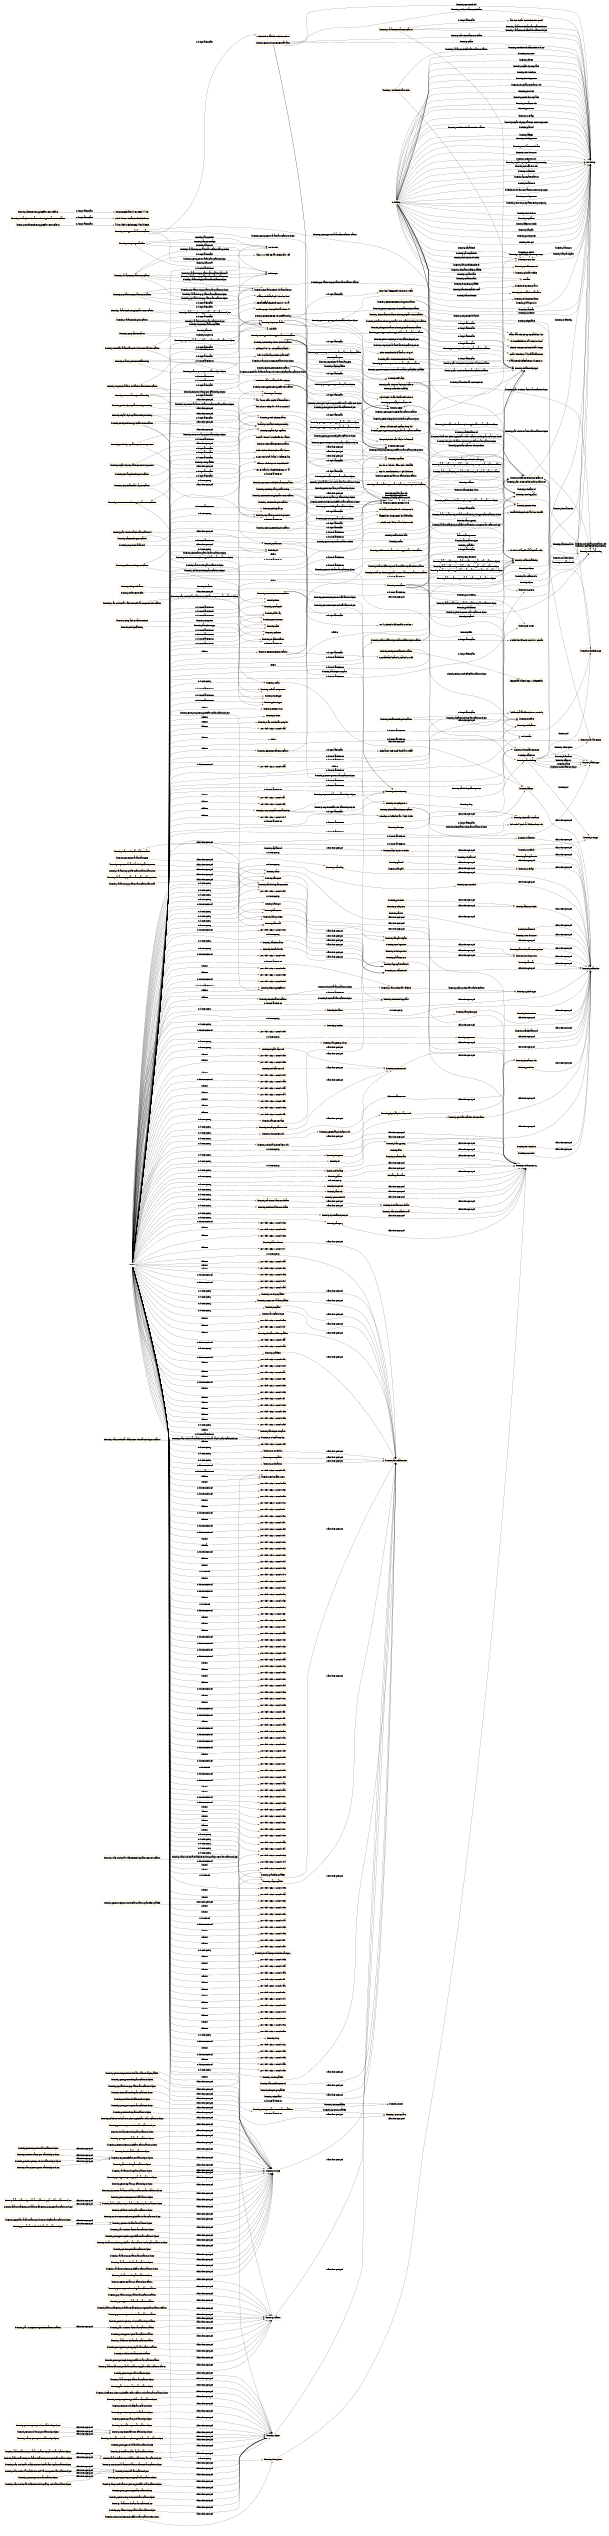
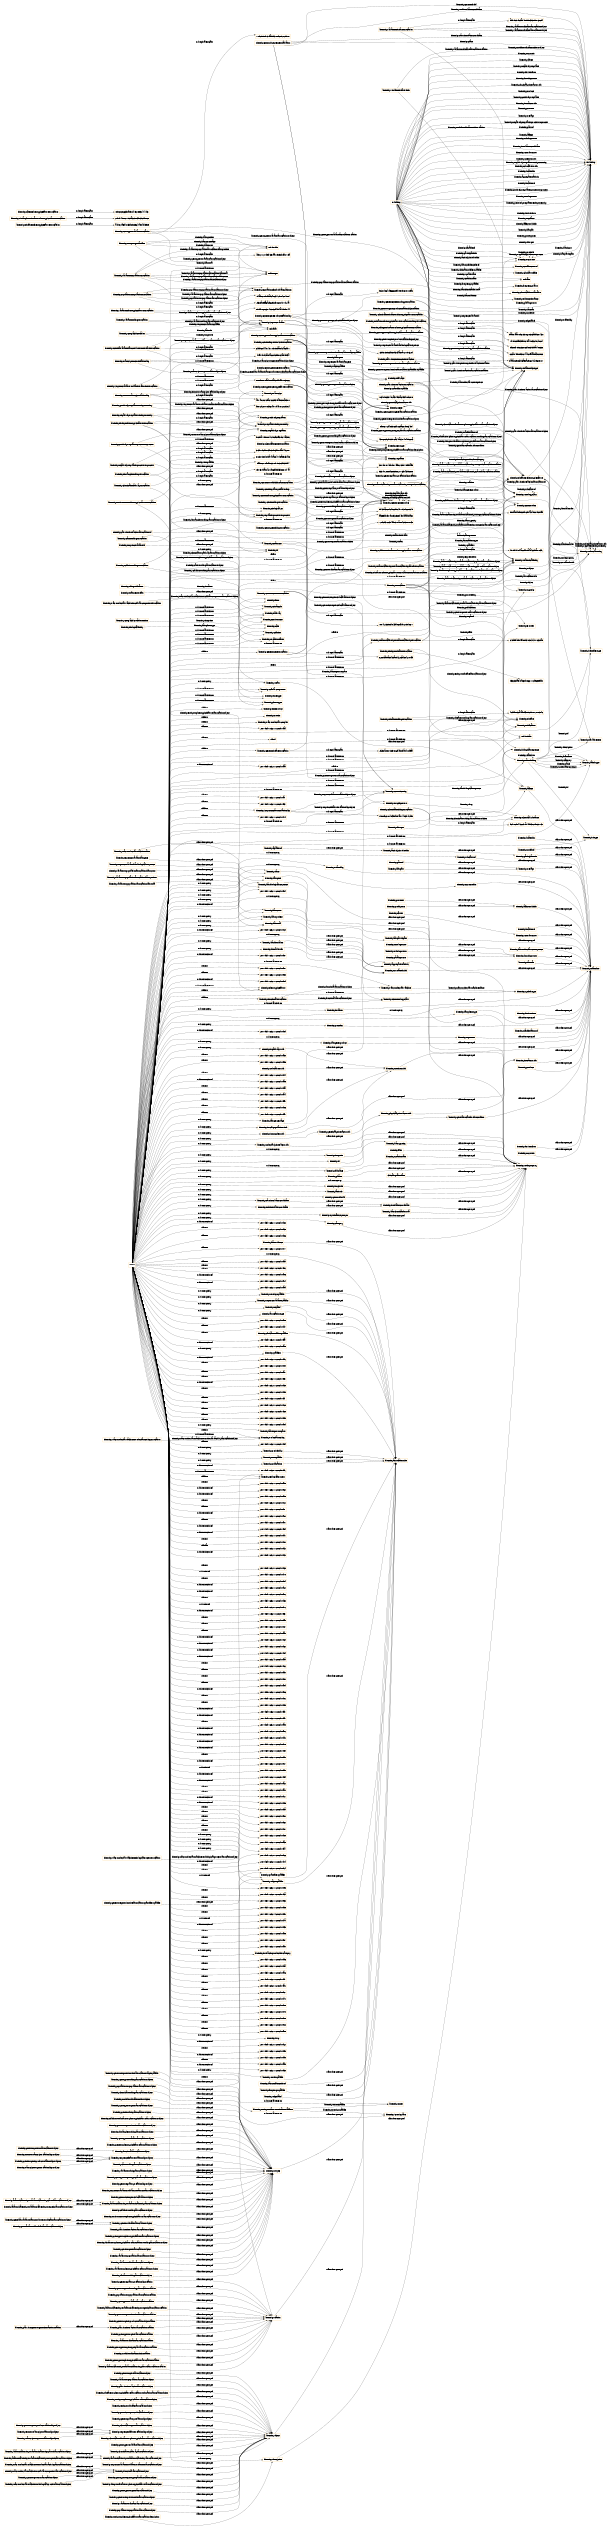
none -> (223, 522)
(464, 837) -> (459, 822)
(273, 904) -> none
(396, 1097) -> (396, 1097)
(558, 1120) -> (584, 1033)
(273, 1562) -> none
(200, 1855) -> none
